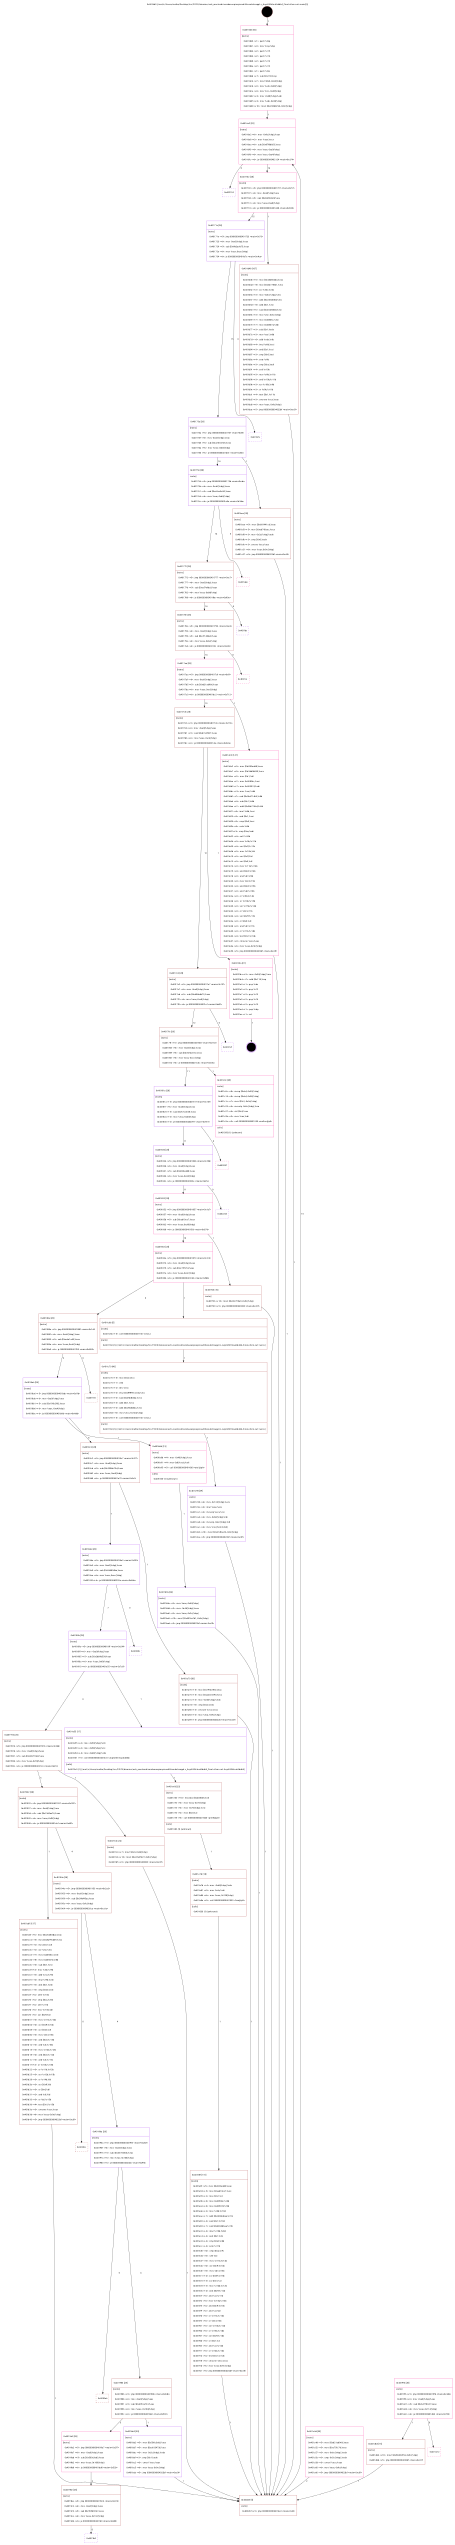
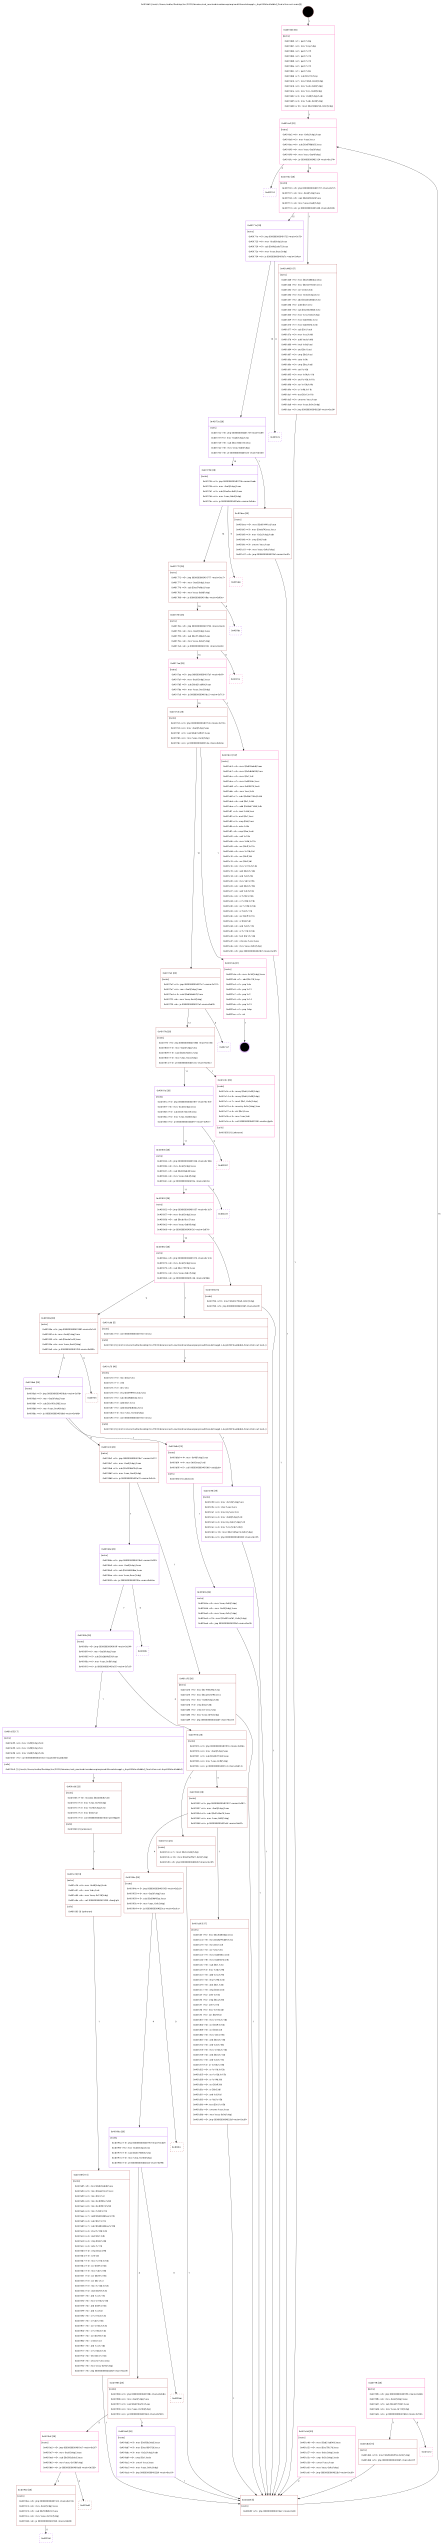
none -> (85, 2505)
